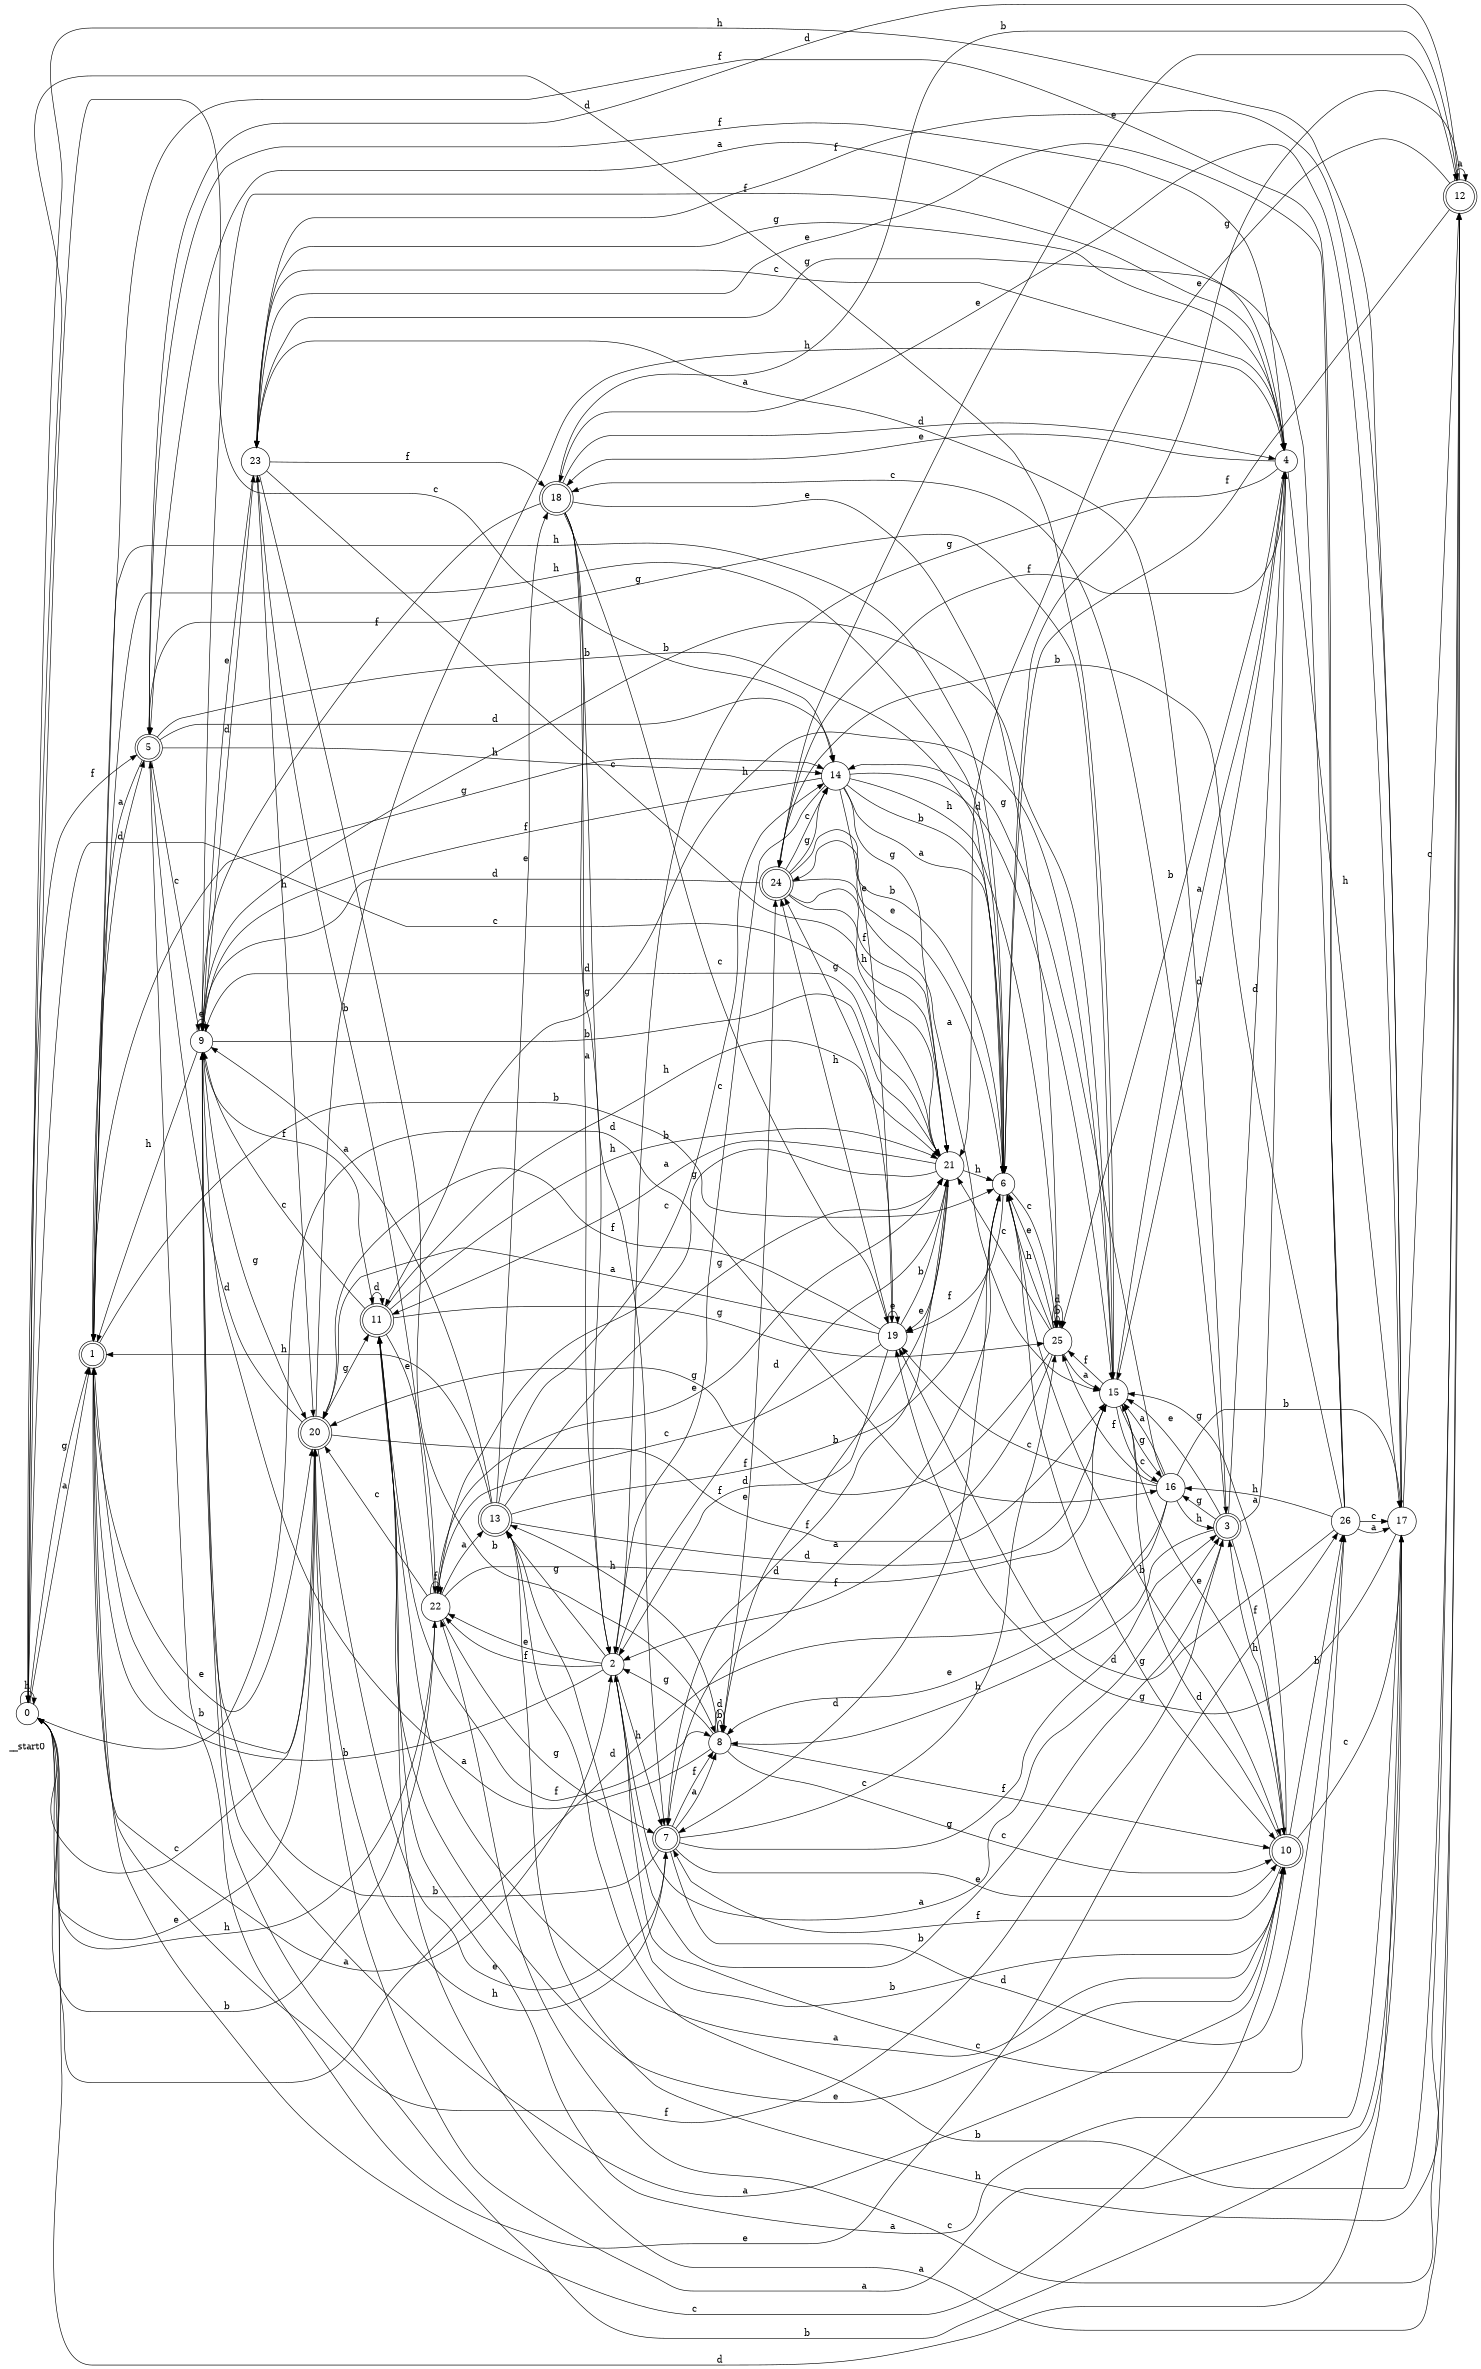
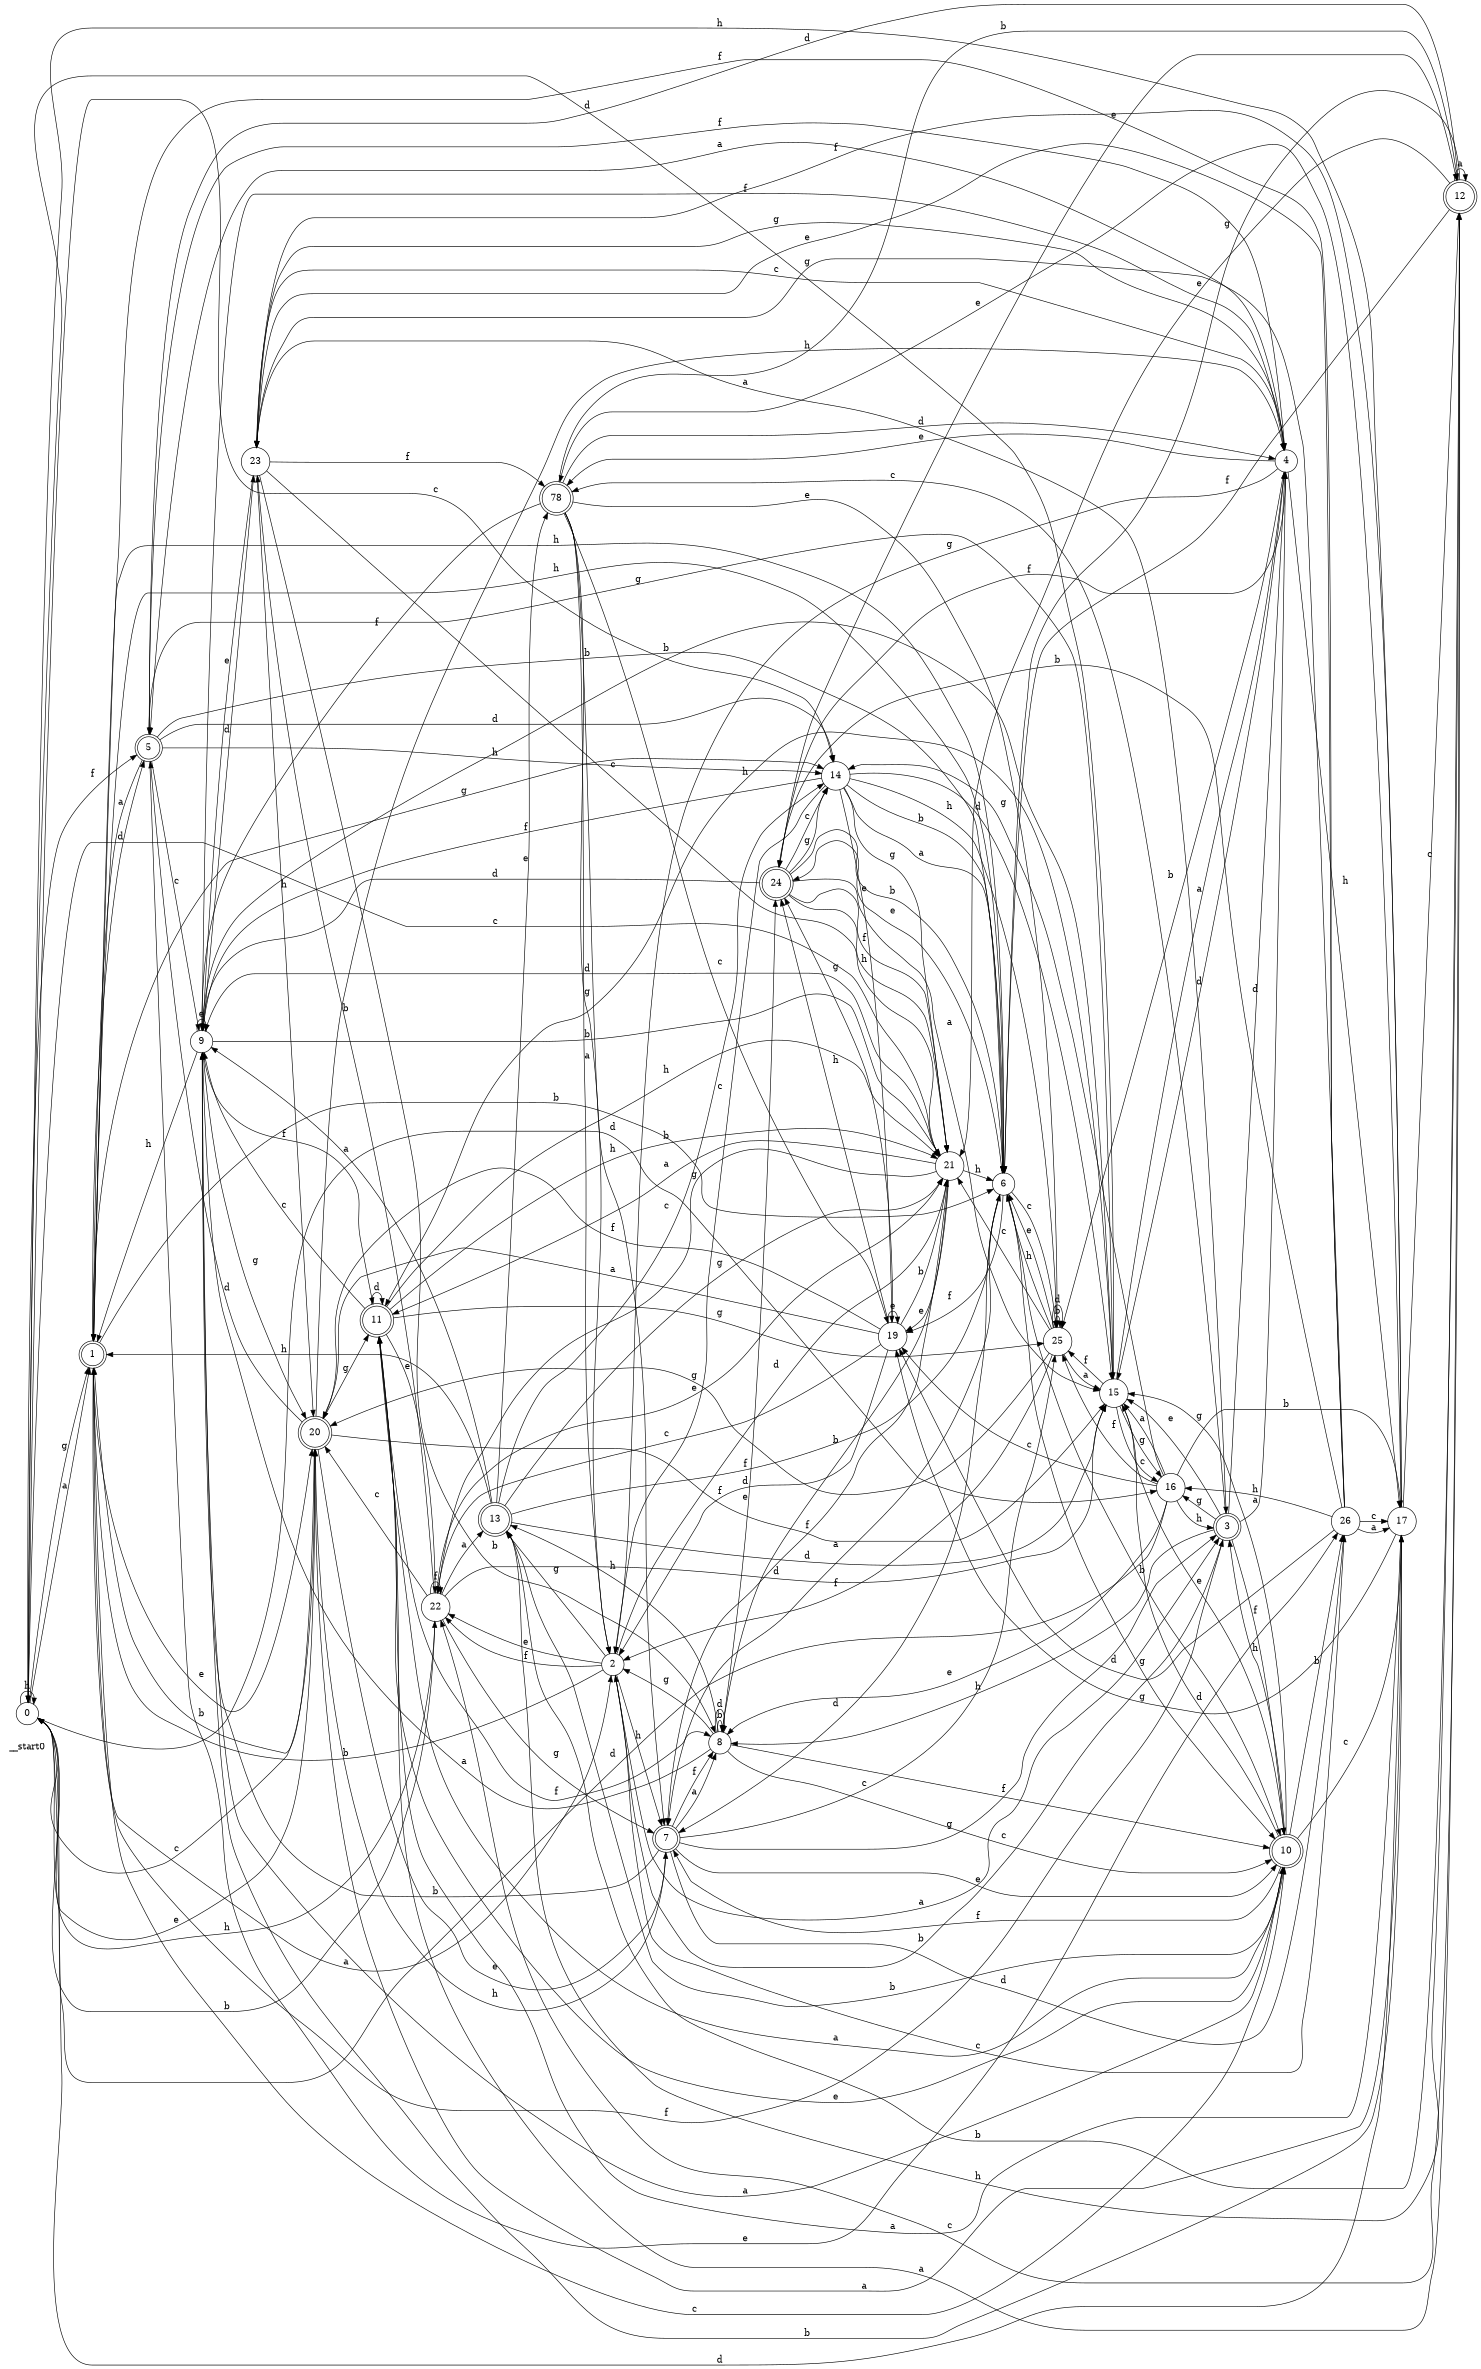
(556, 498) -> (556, 498)
